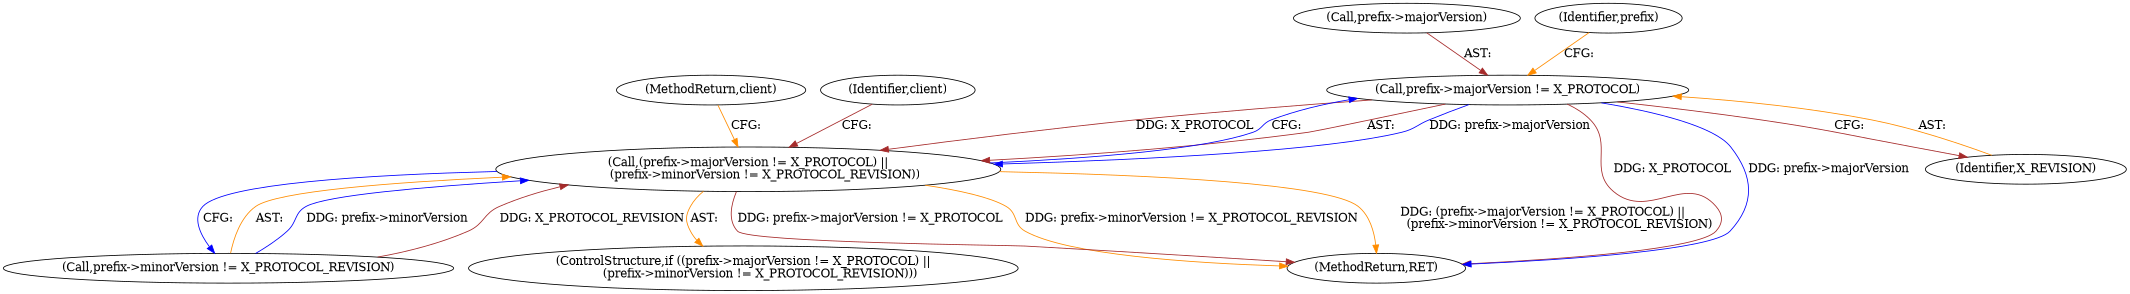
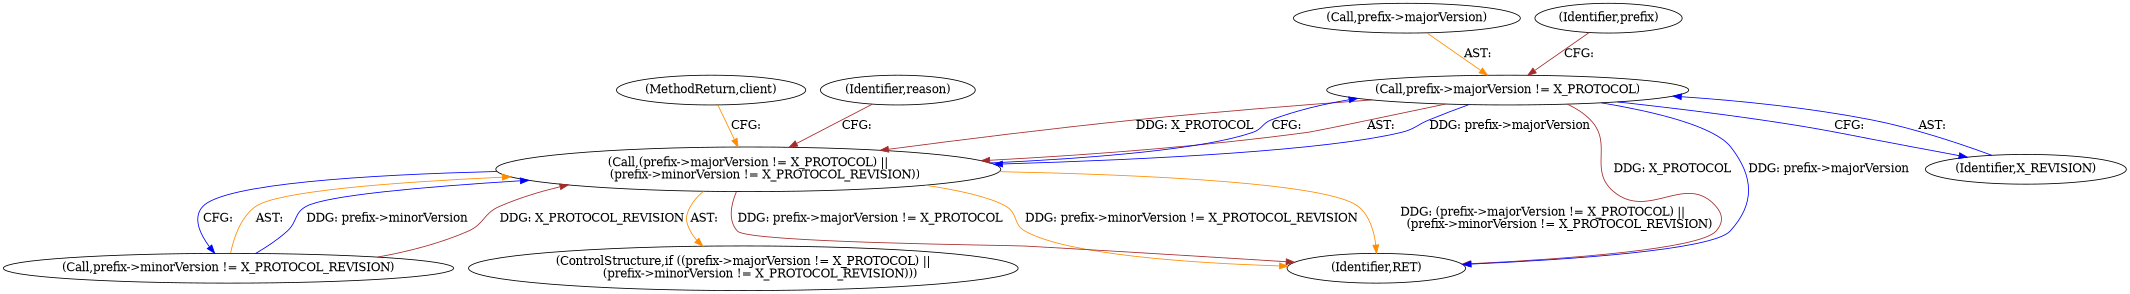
(1454, 52) -> (1454, 52)
(1562, 52) -> (1562, 52)
(898, 90) -> (898, 90)
(1839, 114) -> (1839, 114)
(1789, 124) -> (1789, 124)
(1376, 268) -> (1376, 268)
